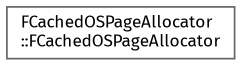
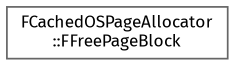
(121, 33) -> (117, 33)
